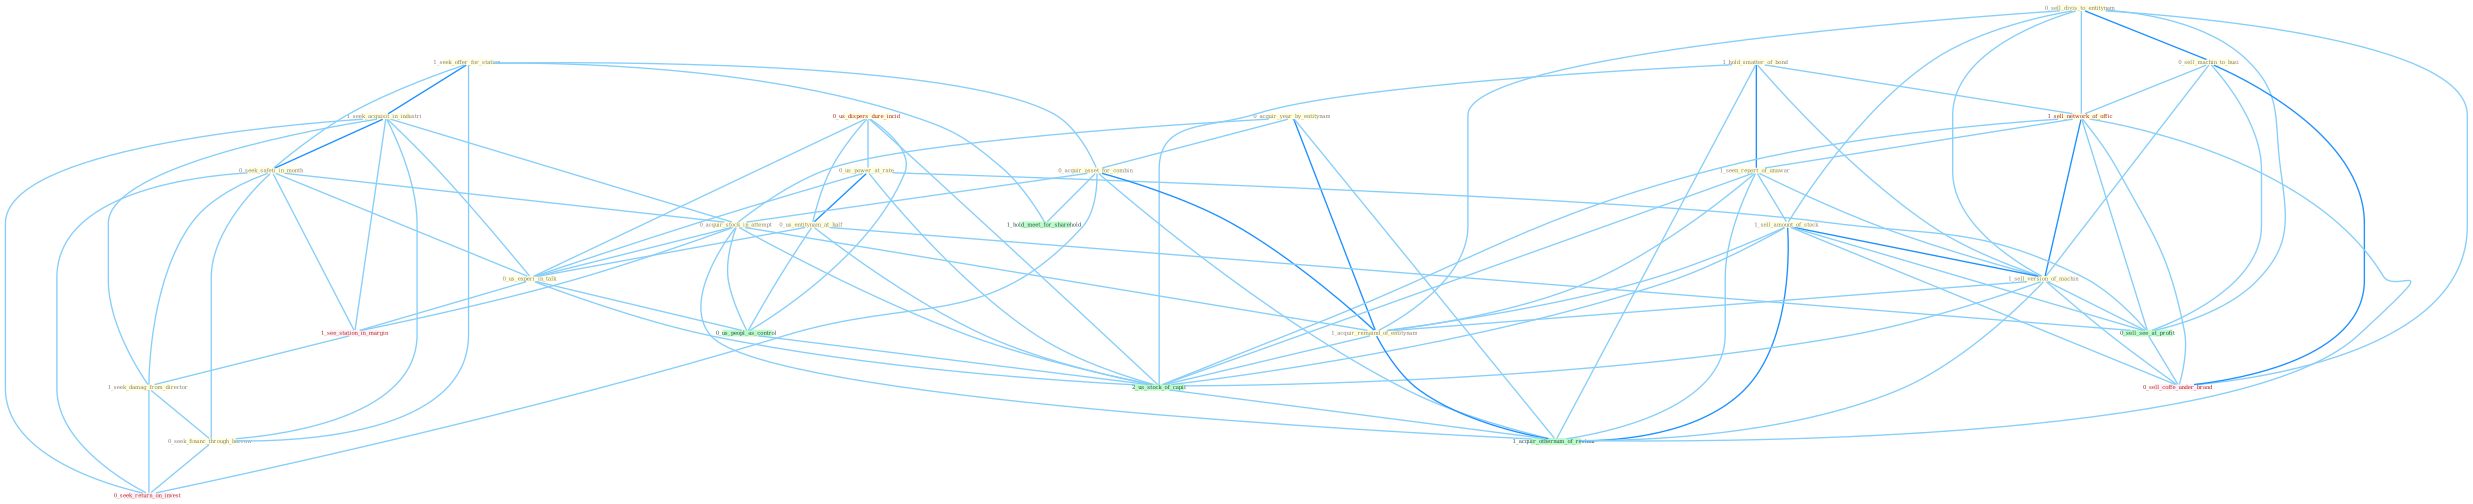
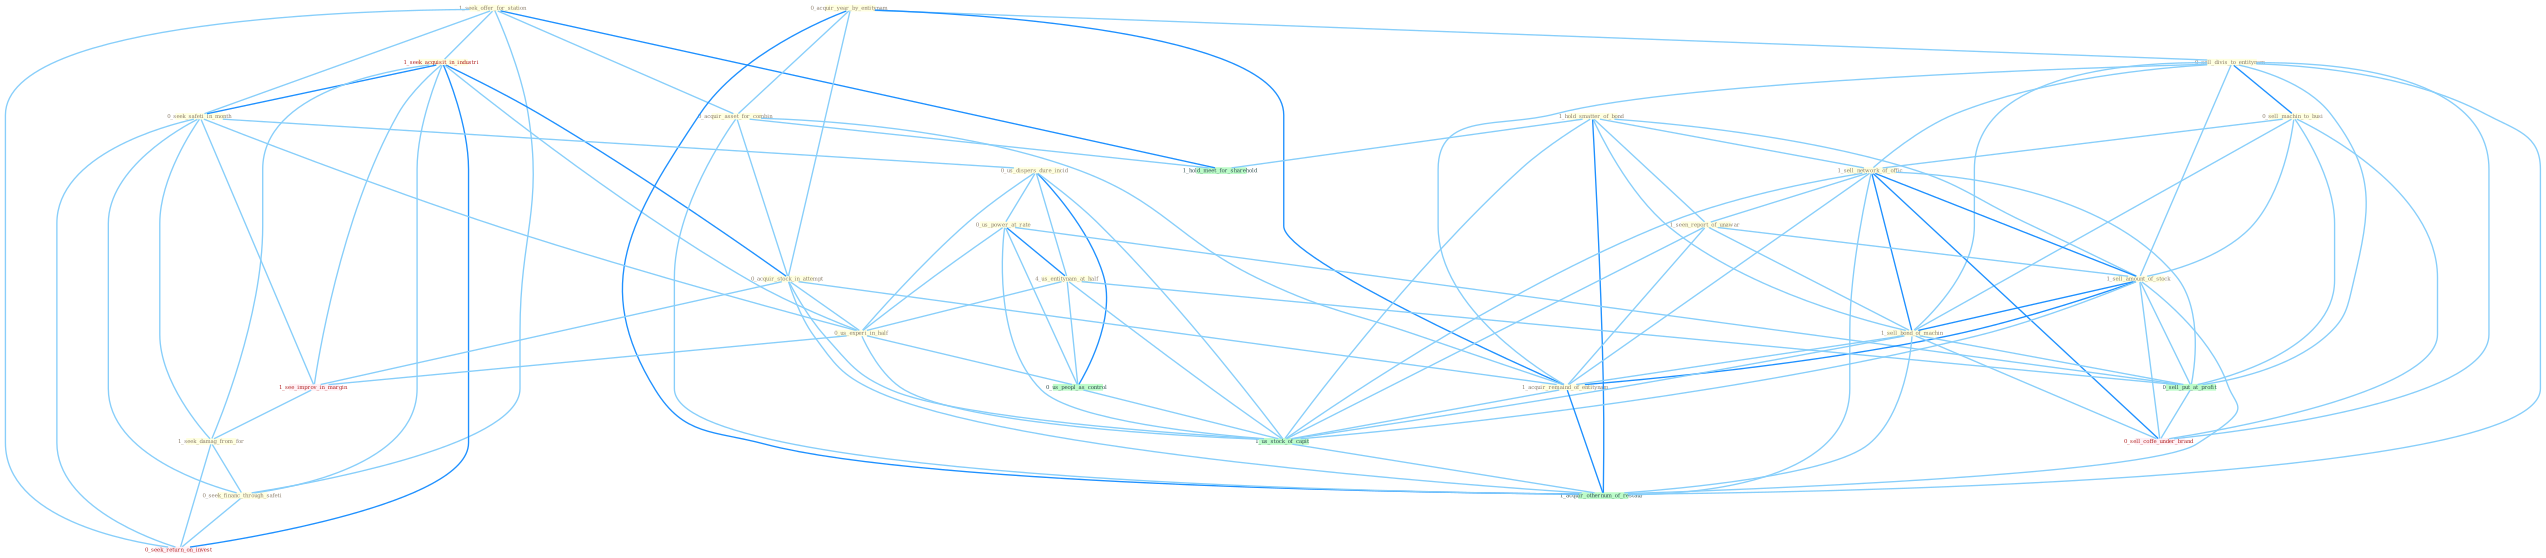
none -> (1541, 35)
(791, 86) -> (858, 89)
(427, 89) -> (469, 35)
(386, 116) -> (443, 62)
(868, 116) -> (1036, 171)
(1756, 116) -> (1649, 171)
(2081, 116) -> (1871, 171)
none -> (1407, 144)
none -> (1860, 155)
(561, 171) -> (620, 164)
(505, 198) -> (618, 144)
(13, 207) -> (469, 406)
(876, 221) -> (1102, 272)
(812, 225) -> (1067, 279)
none -> (2006, 225)
none -> (2251, 227)
(1248, 233) -> (1170, 221)
(2364, 233) -> (2434, 343)
(2158, 244) -> (2009, 300)
(1651, 261) -> (1601, 297)
(1411, 263) -> (726, 436)
(531, 279) -> (861, 333)
none -> (1719, 279)
(2045, 279) -> (1912, 333)
(728, 280) -> (1041, 306)
(1580, 297) -> (1864, 351)
(355, 333) -> (314, 387)
(2148, 333) -> (2191, 387)
(1723, 344) -> (2361, 453)
(656, 373) -> (5, 136)
(149, 387) -> (211, 441)
(1159, 387) -> (1284, 441)
(1743, 391) -> (2022, 473)
(211, 441) -> (242, 496)
